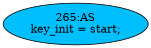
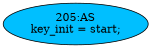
(76, 24) -> (76, 24)
